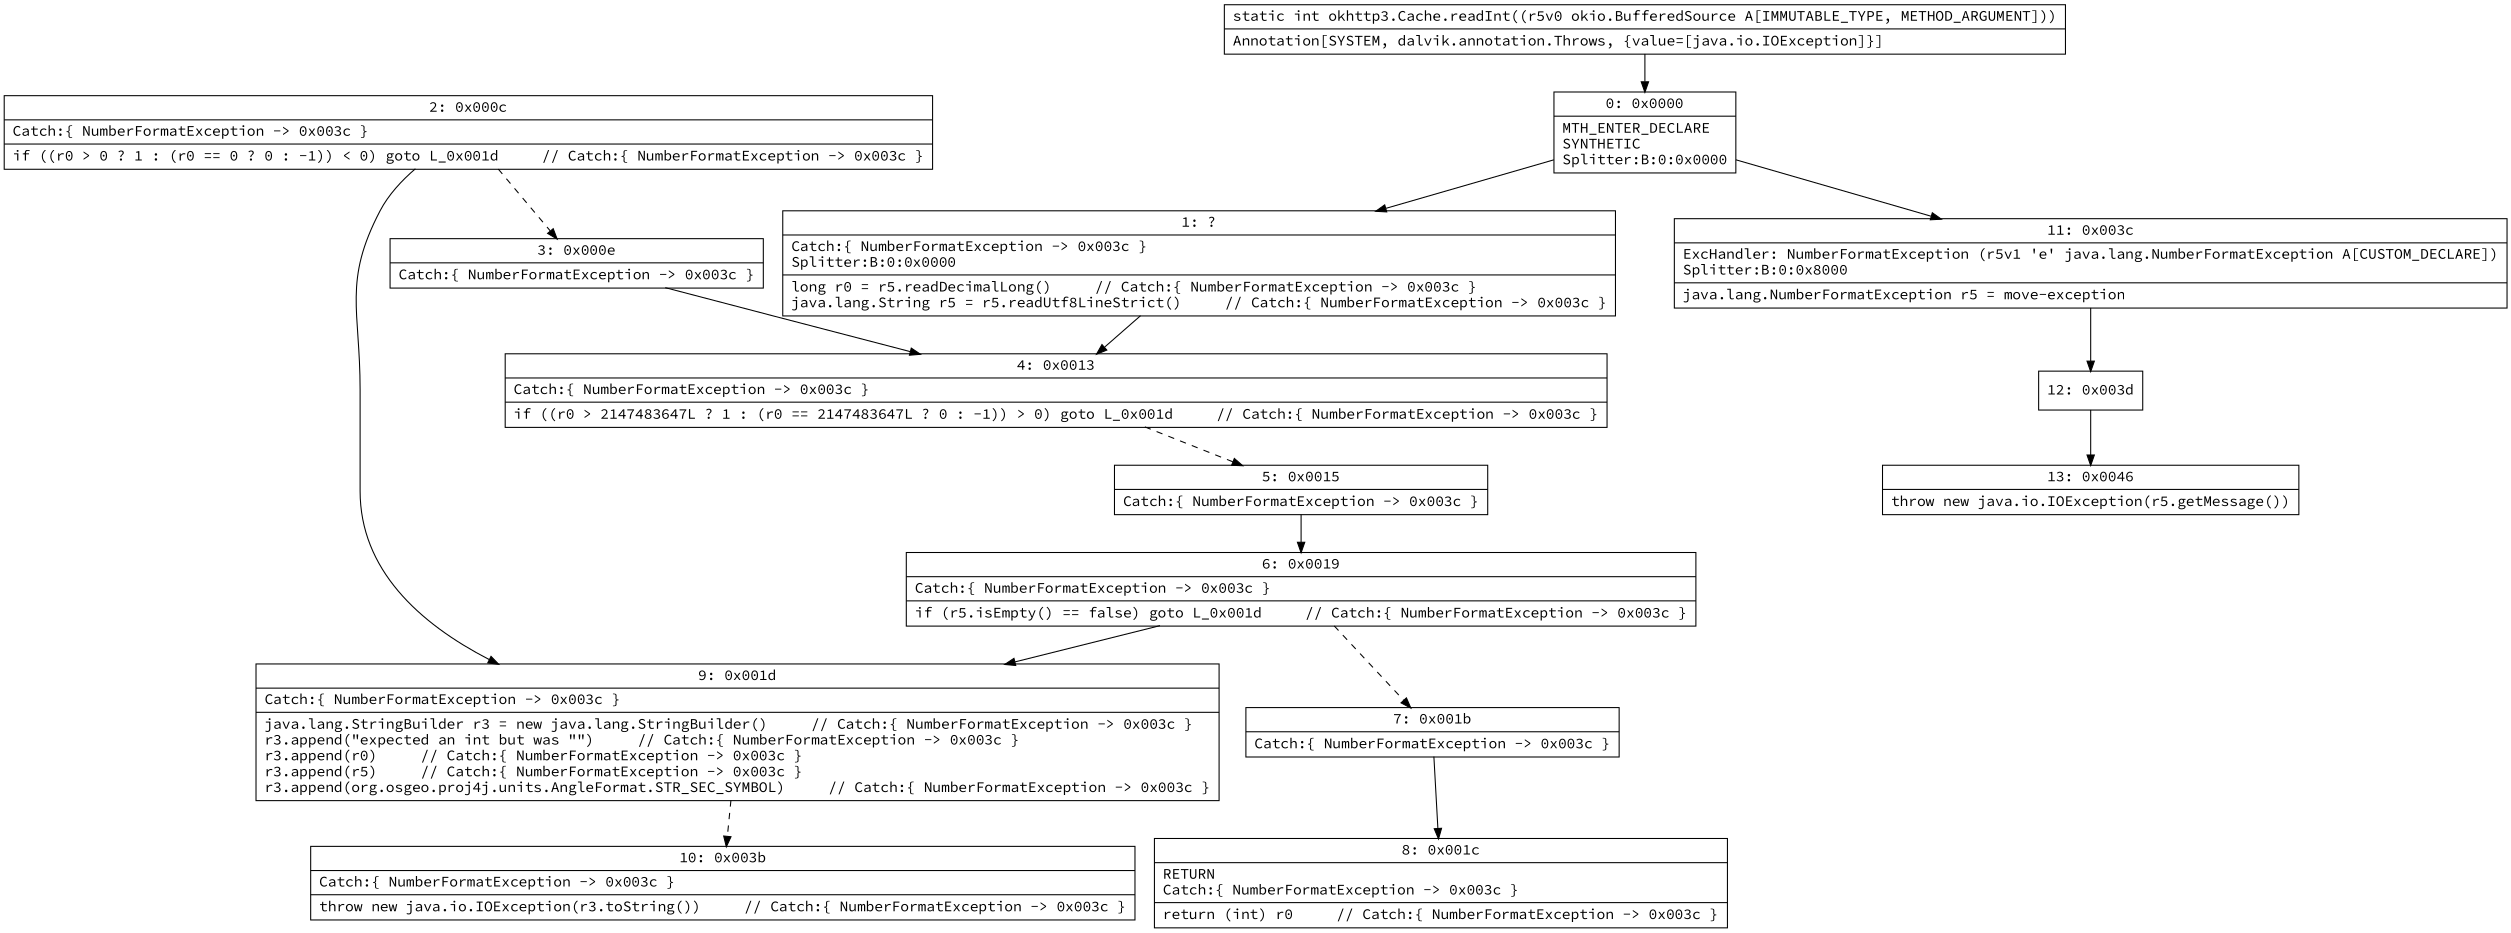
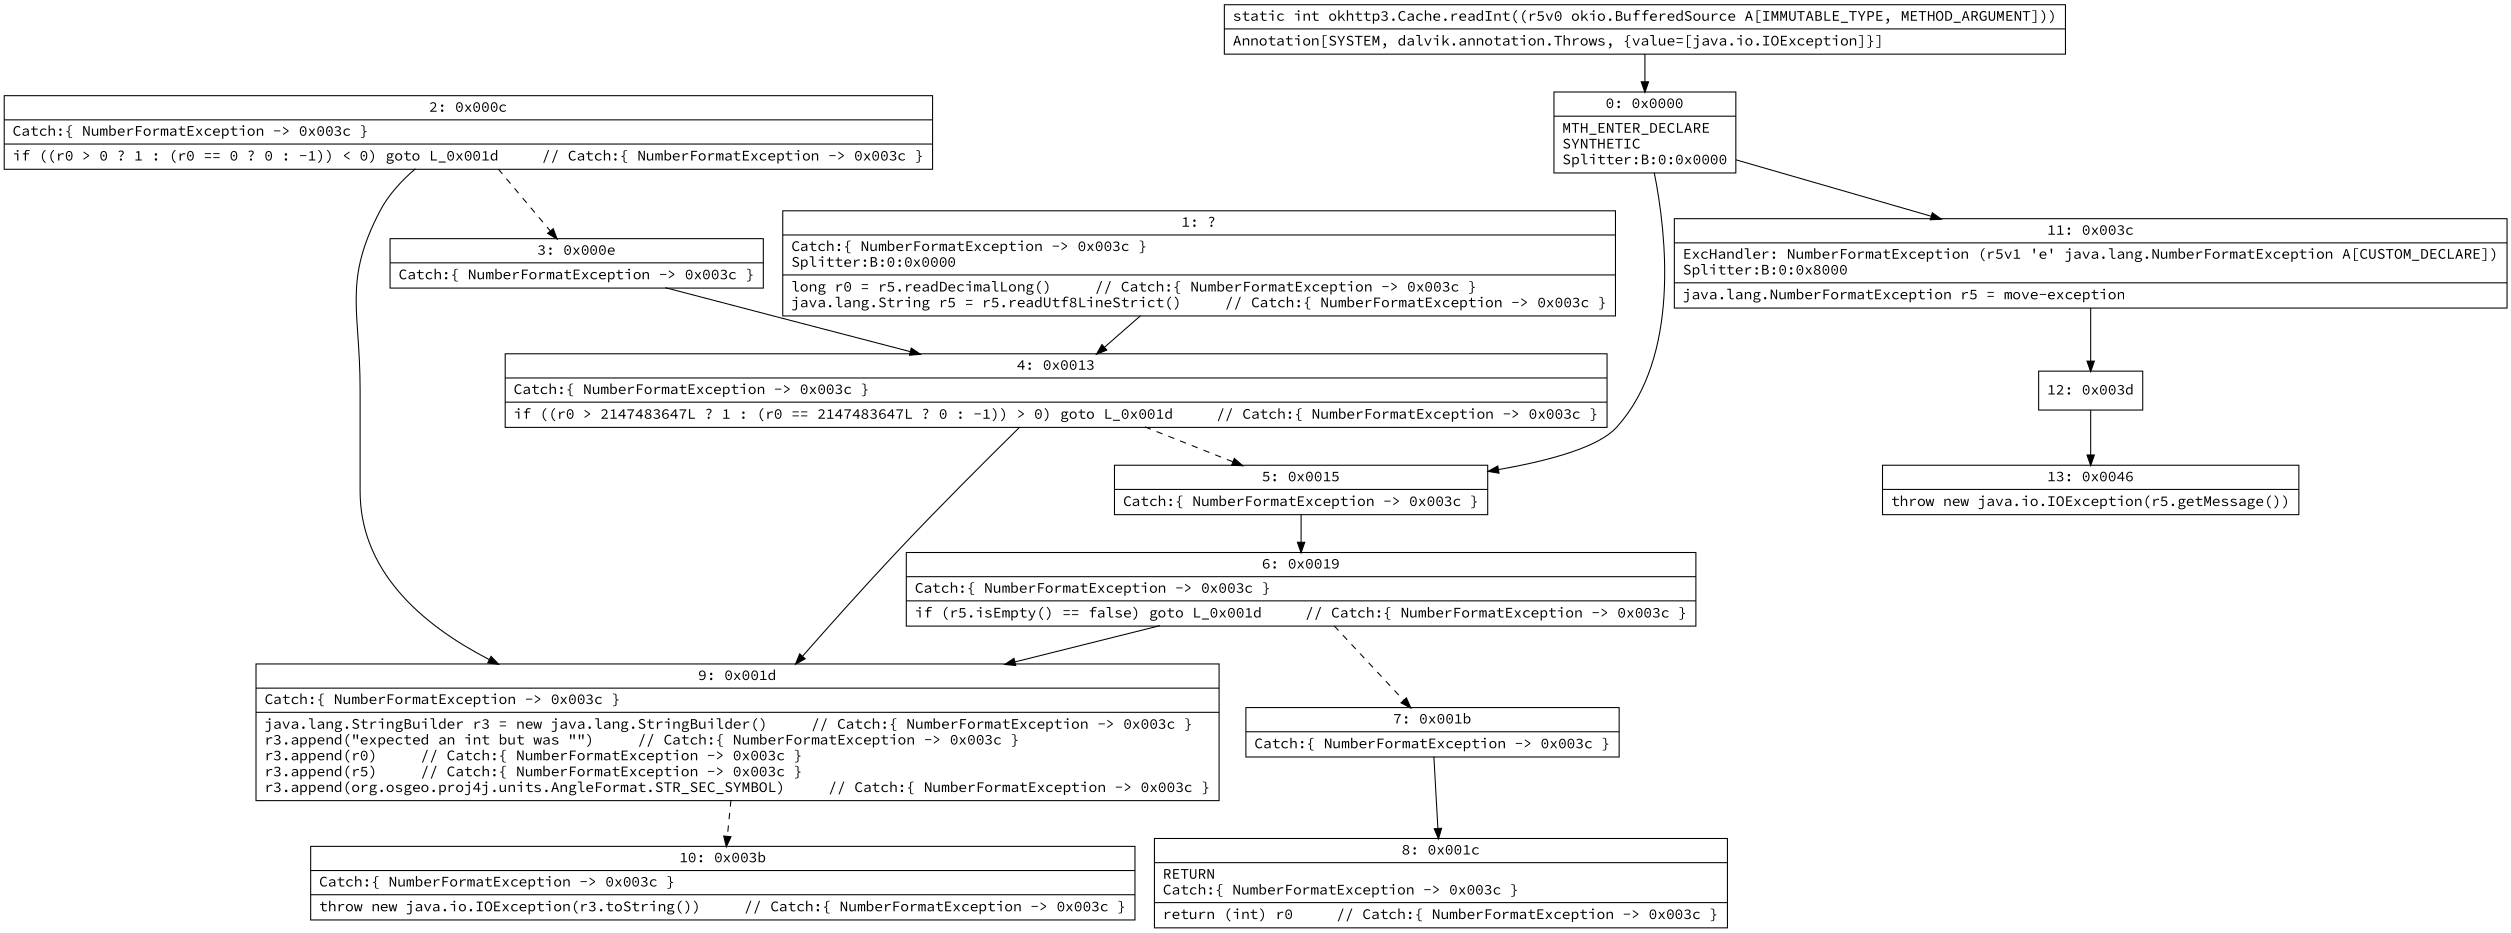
(1470, 184) -> (1651, 367)
none -> (909, 539)
